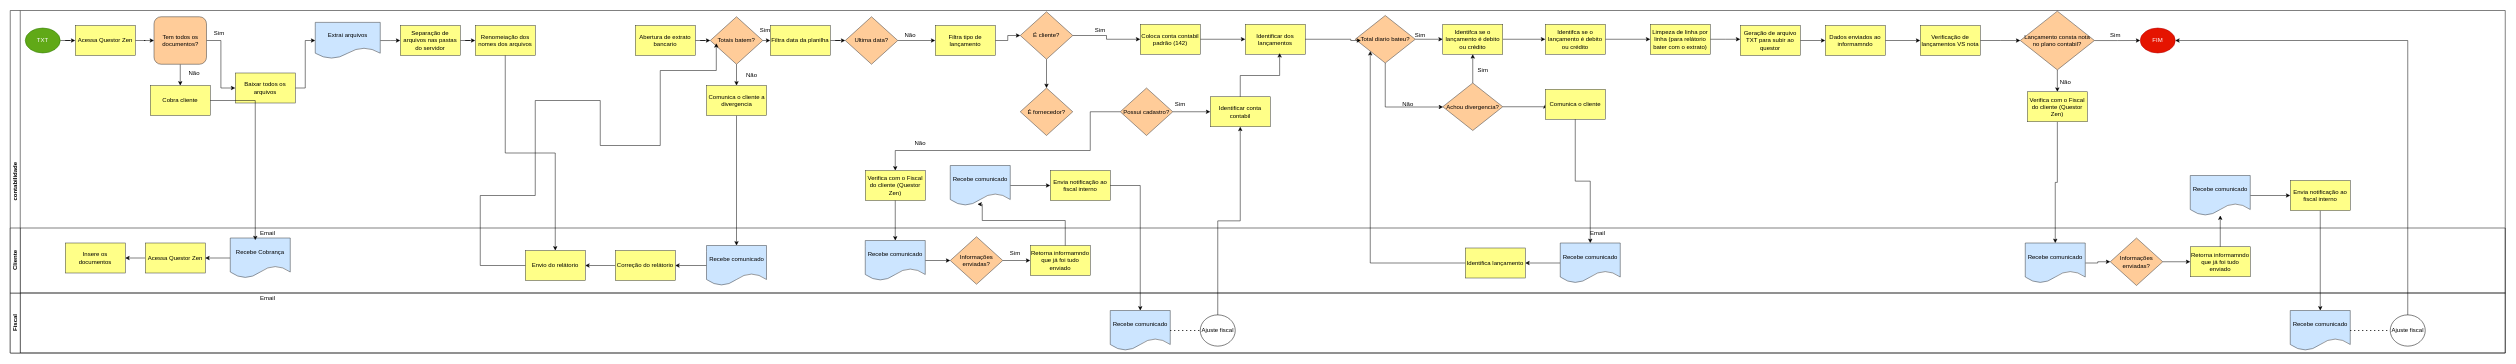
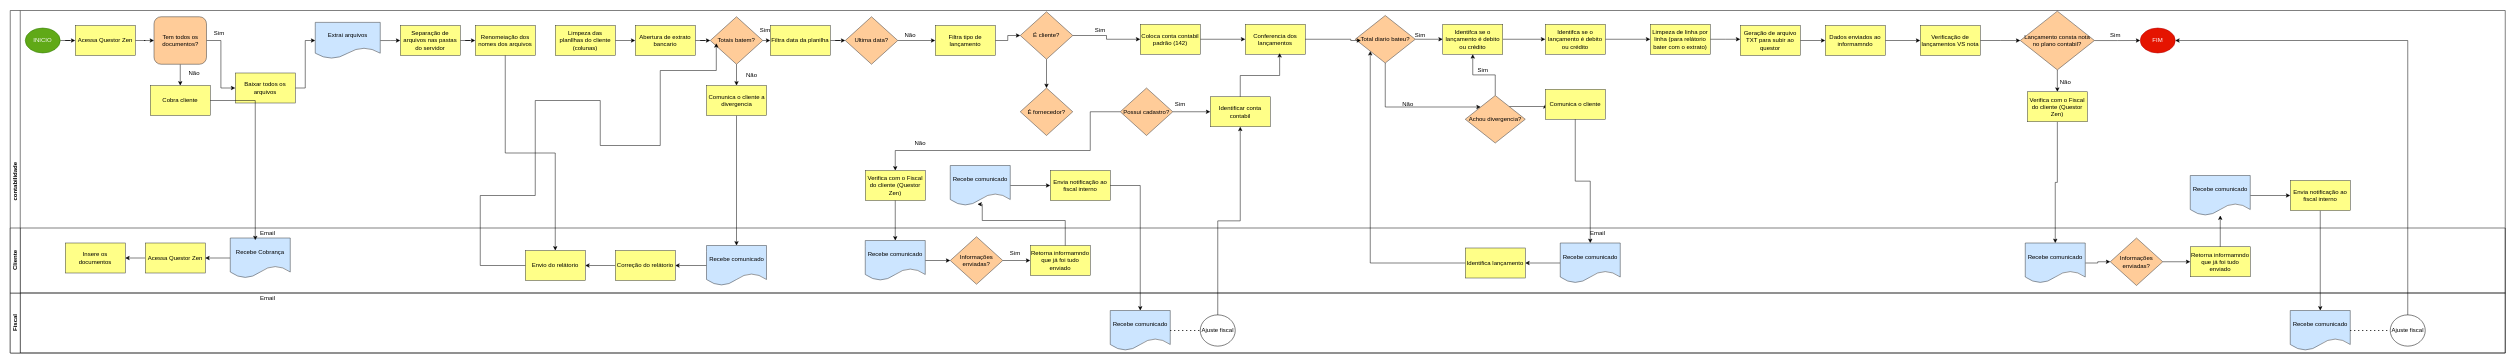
(1275, 39) -> (1275, 39)
(43, 40) -> (43, 40)
none -> (585, 40)
none -> (630, 40)
(1473, 107) -> (1495, 119)
